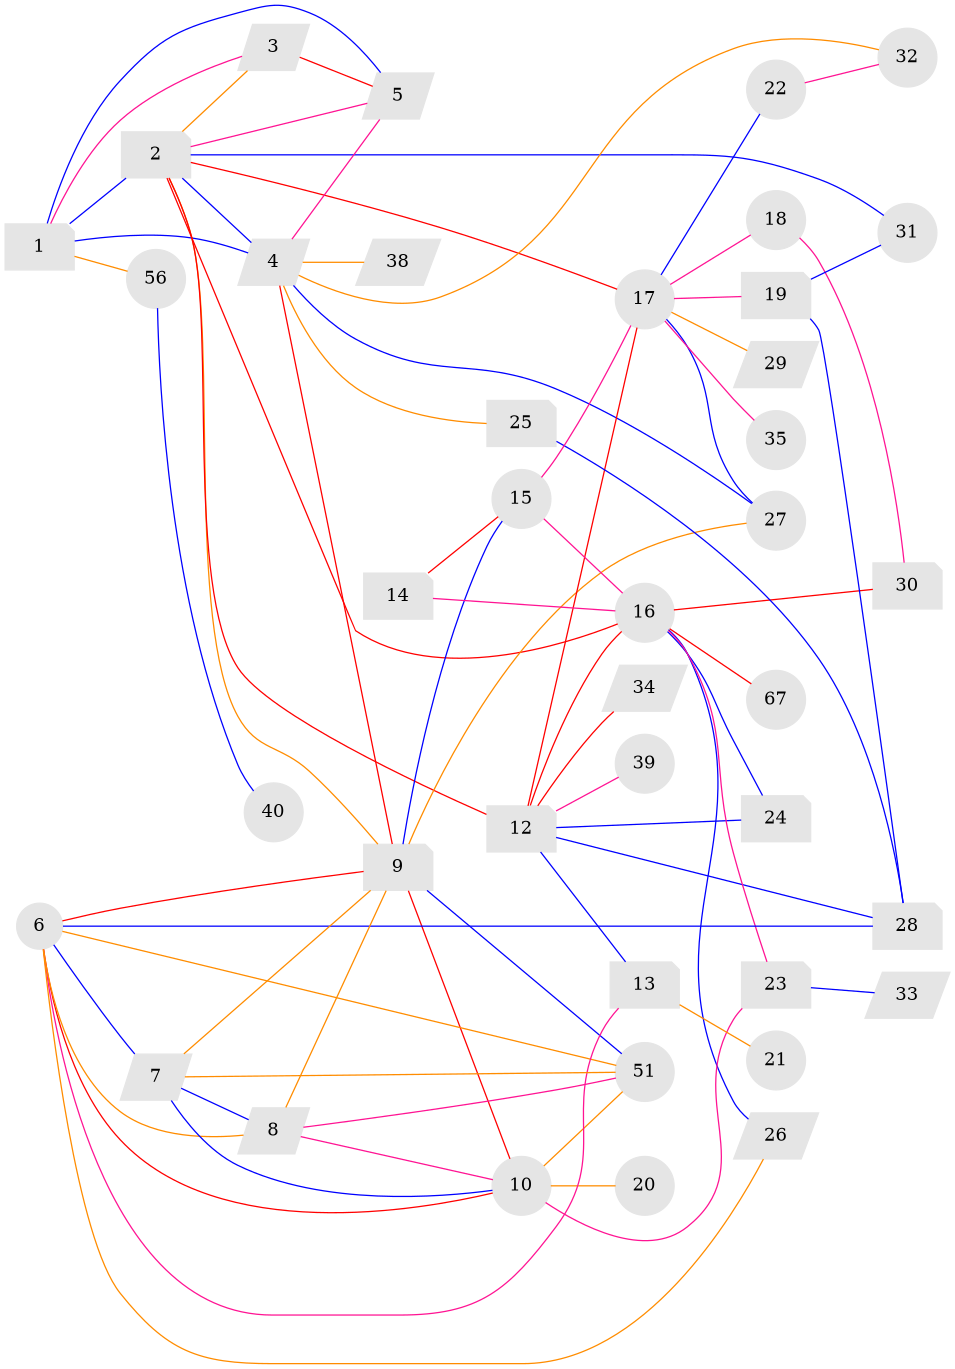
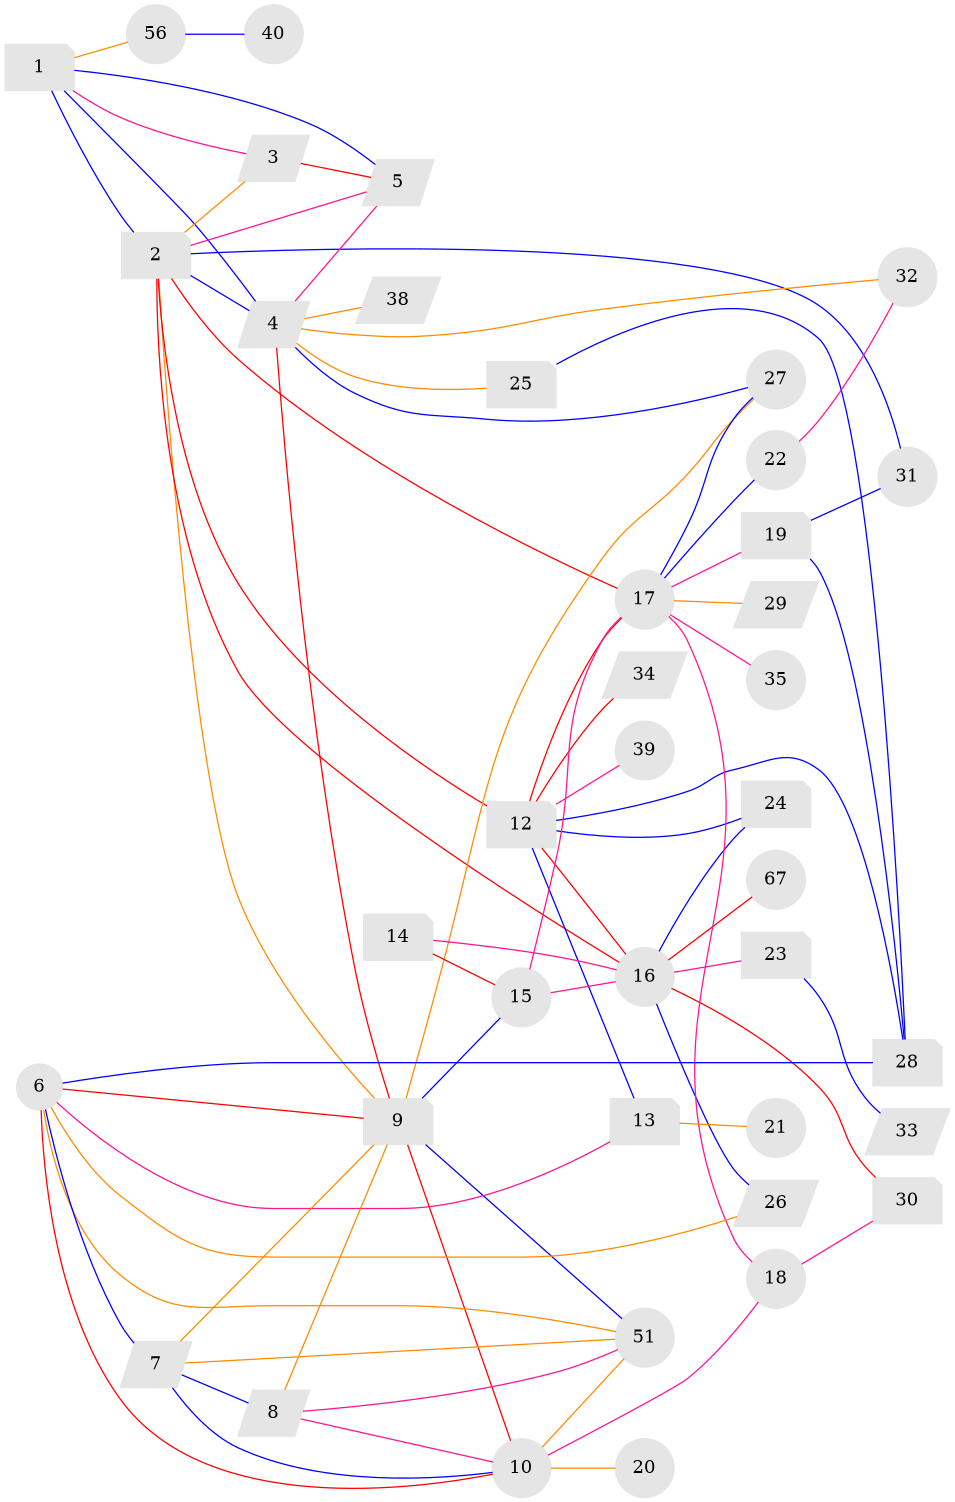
(100, 1093) -> none
(713, 1195) -> (664, 1393)
